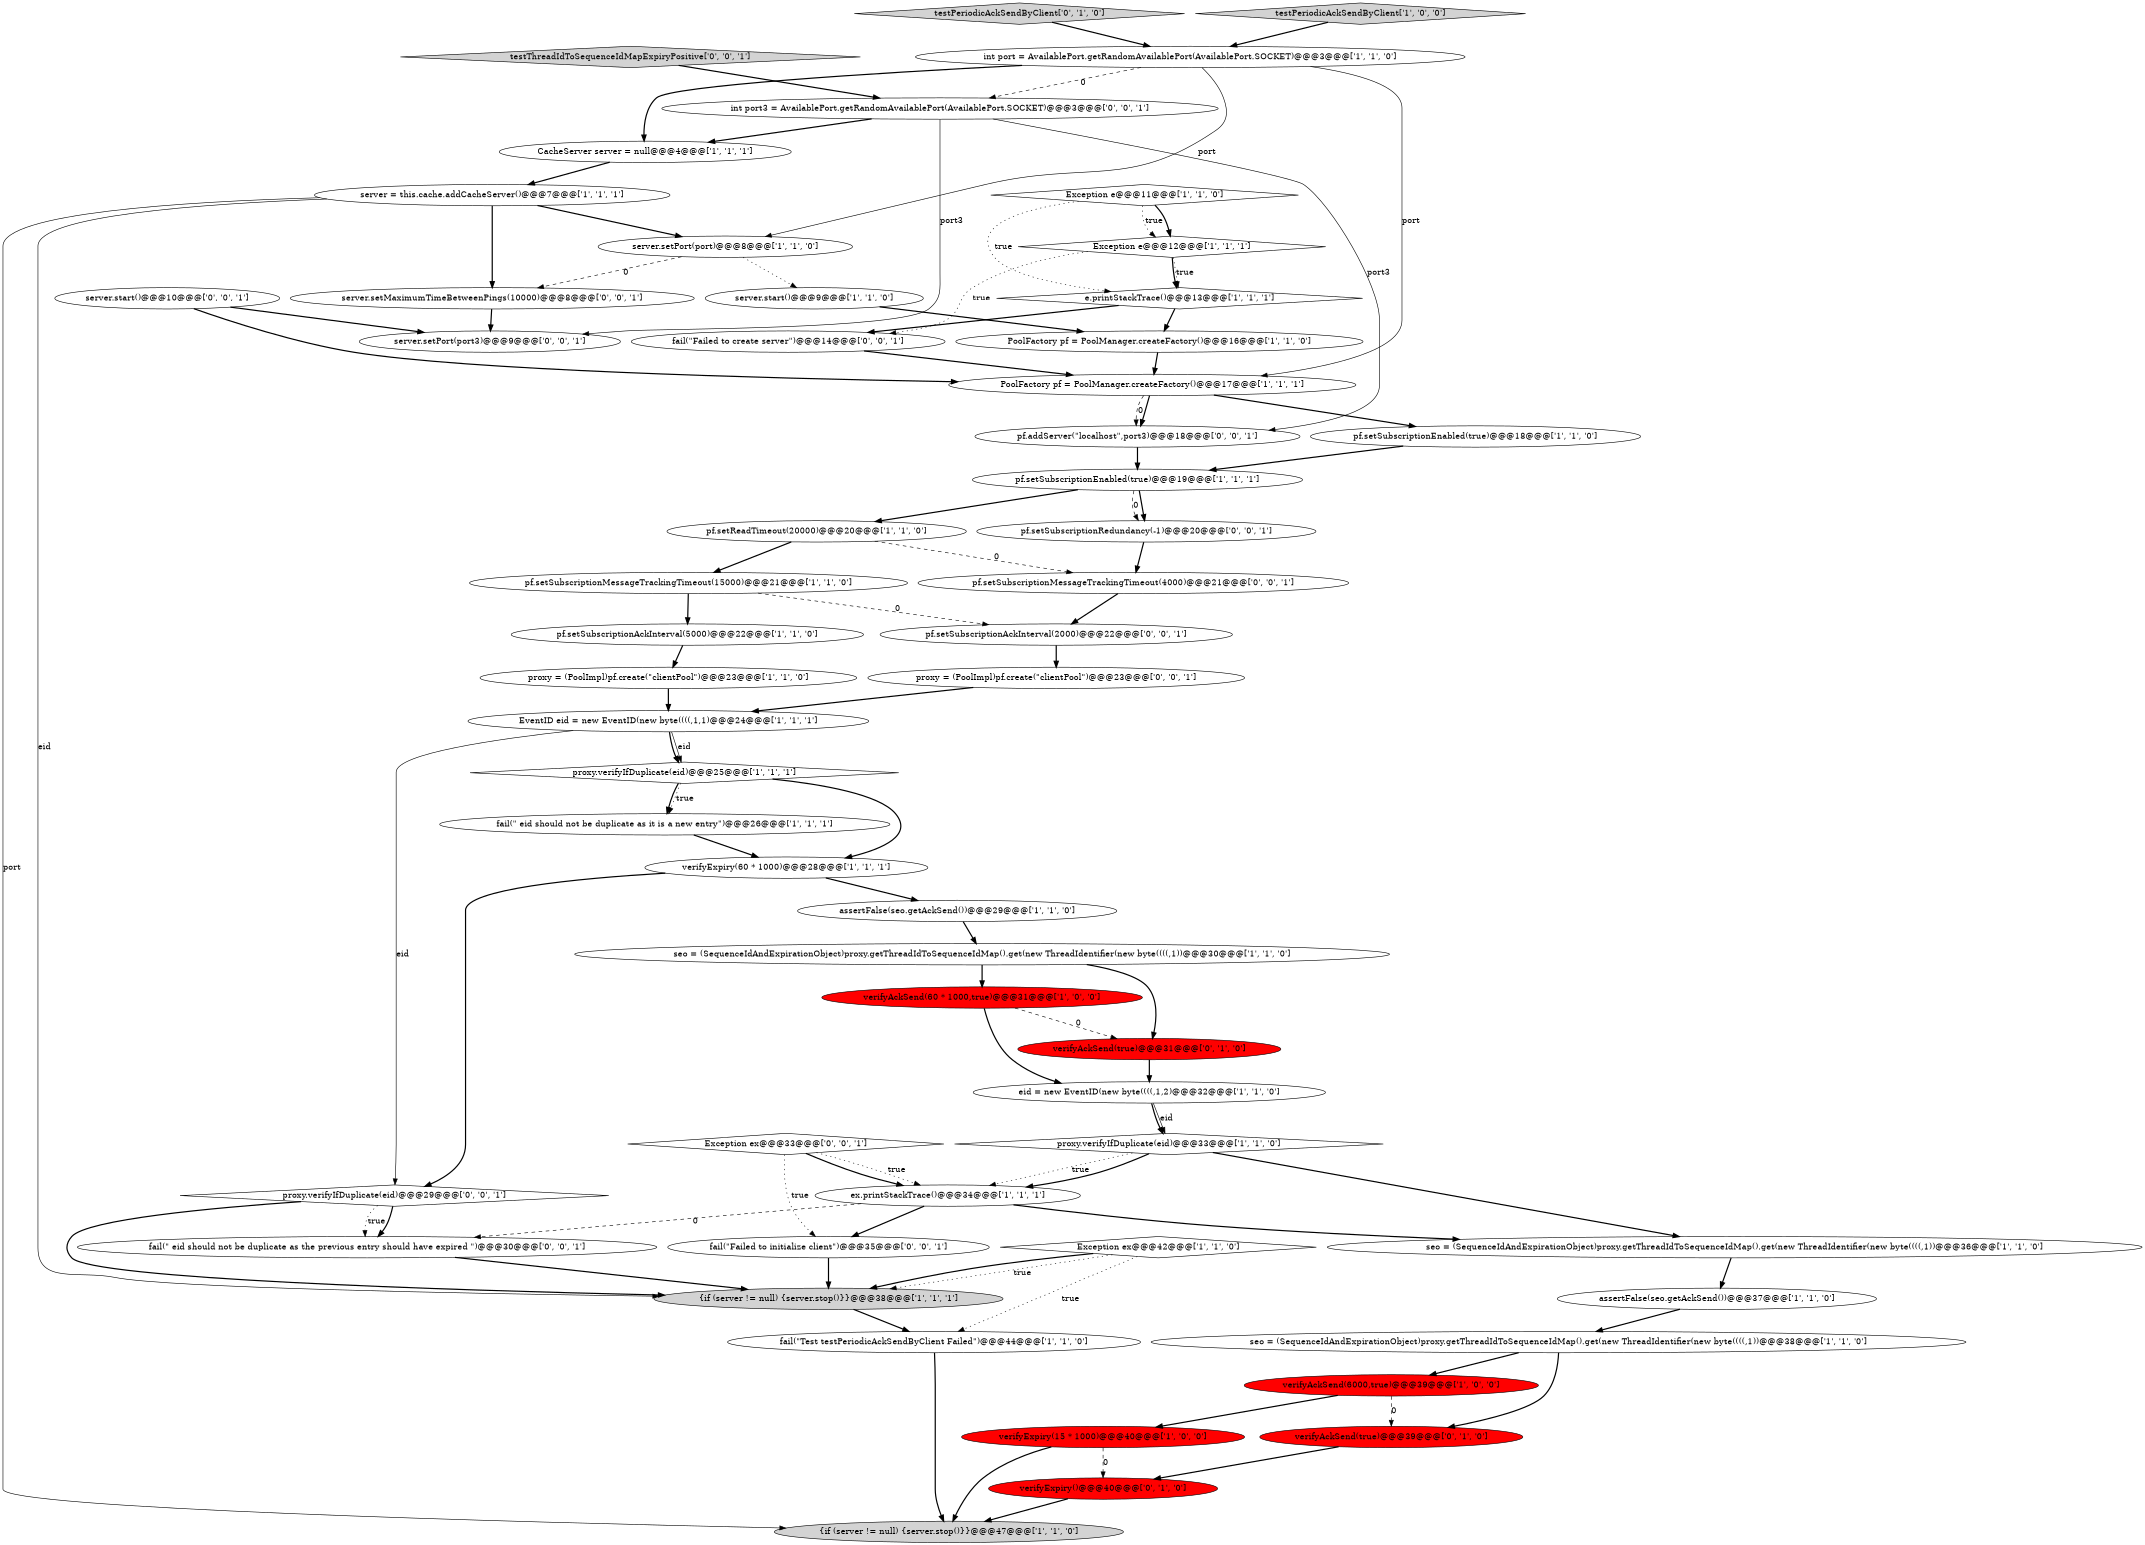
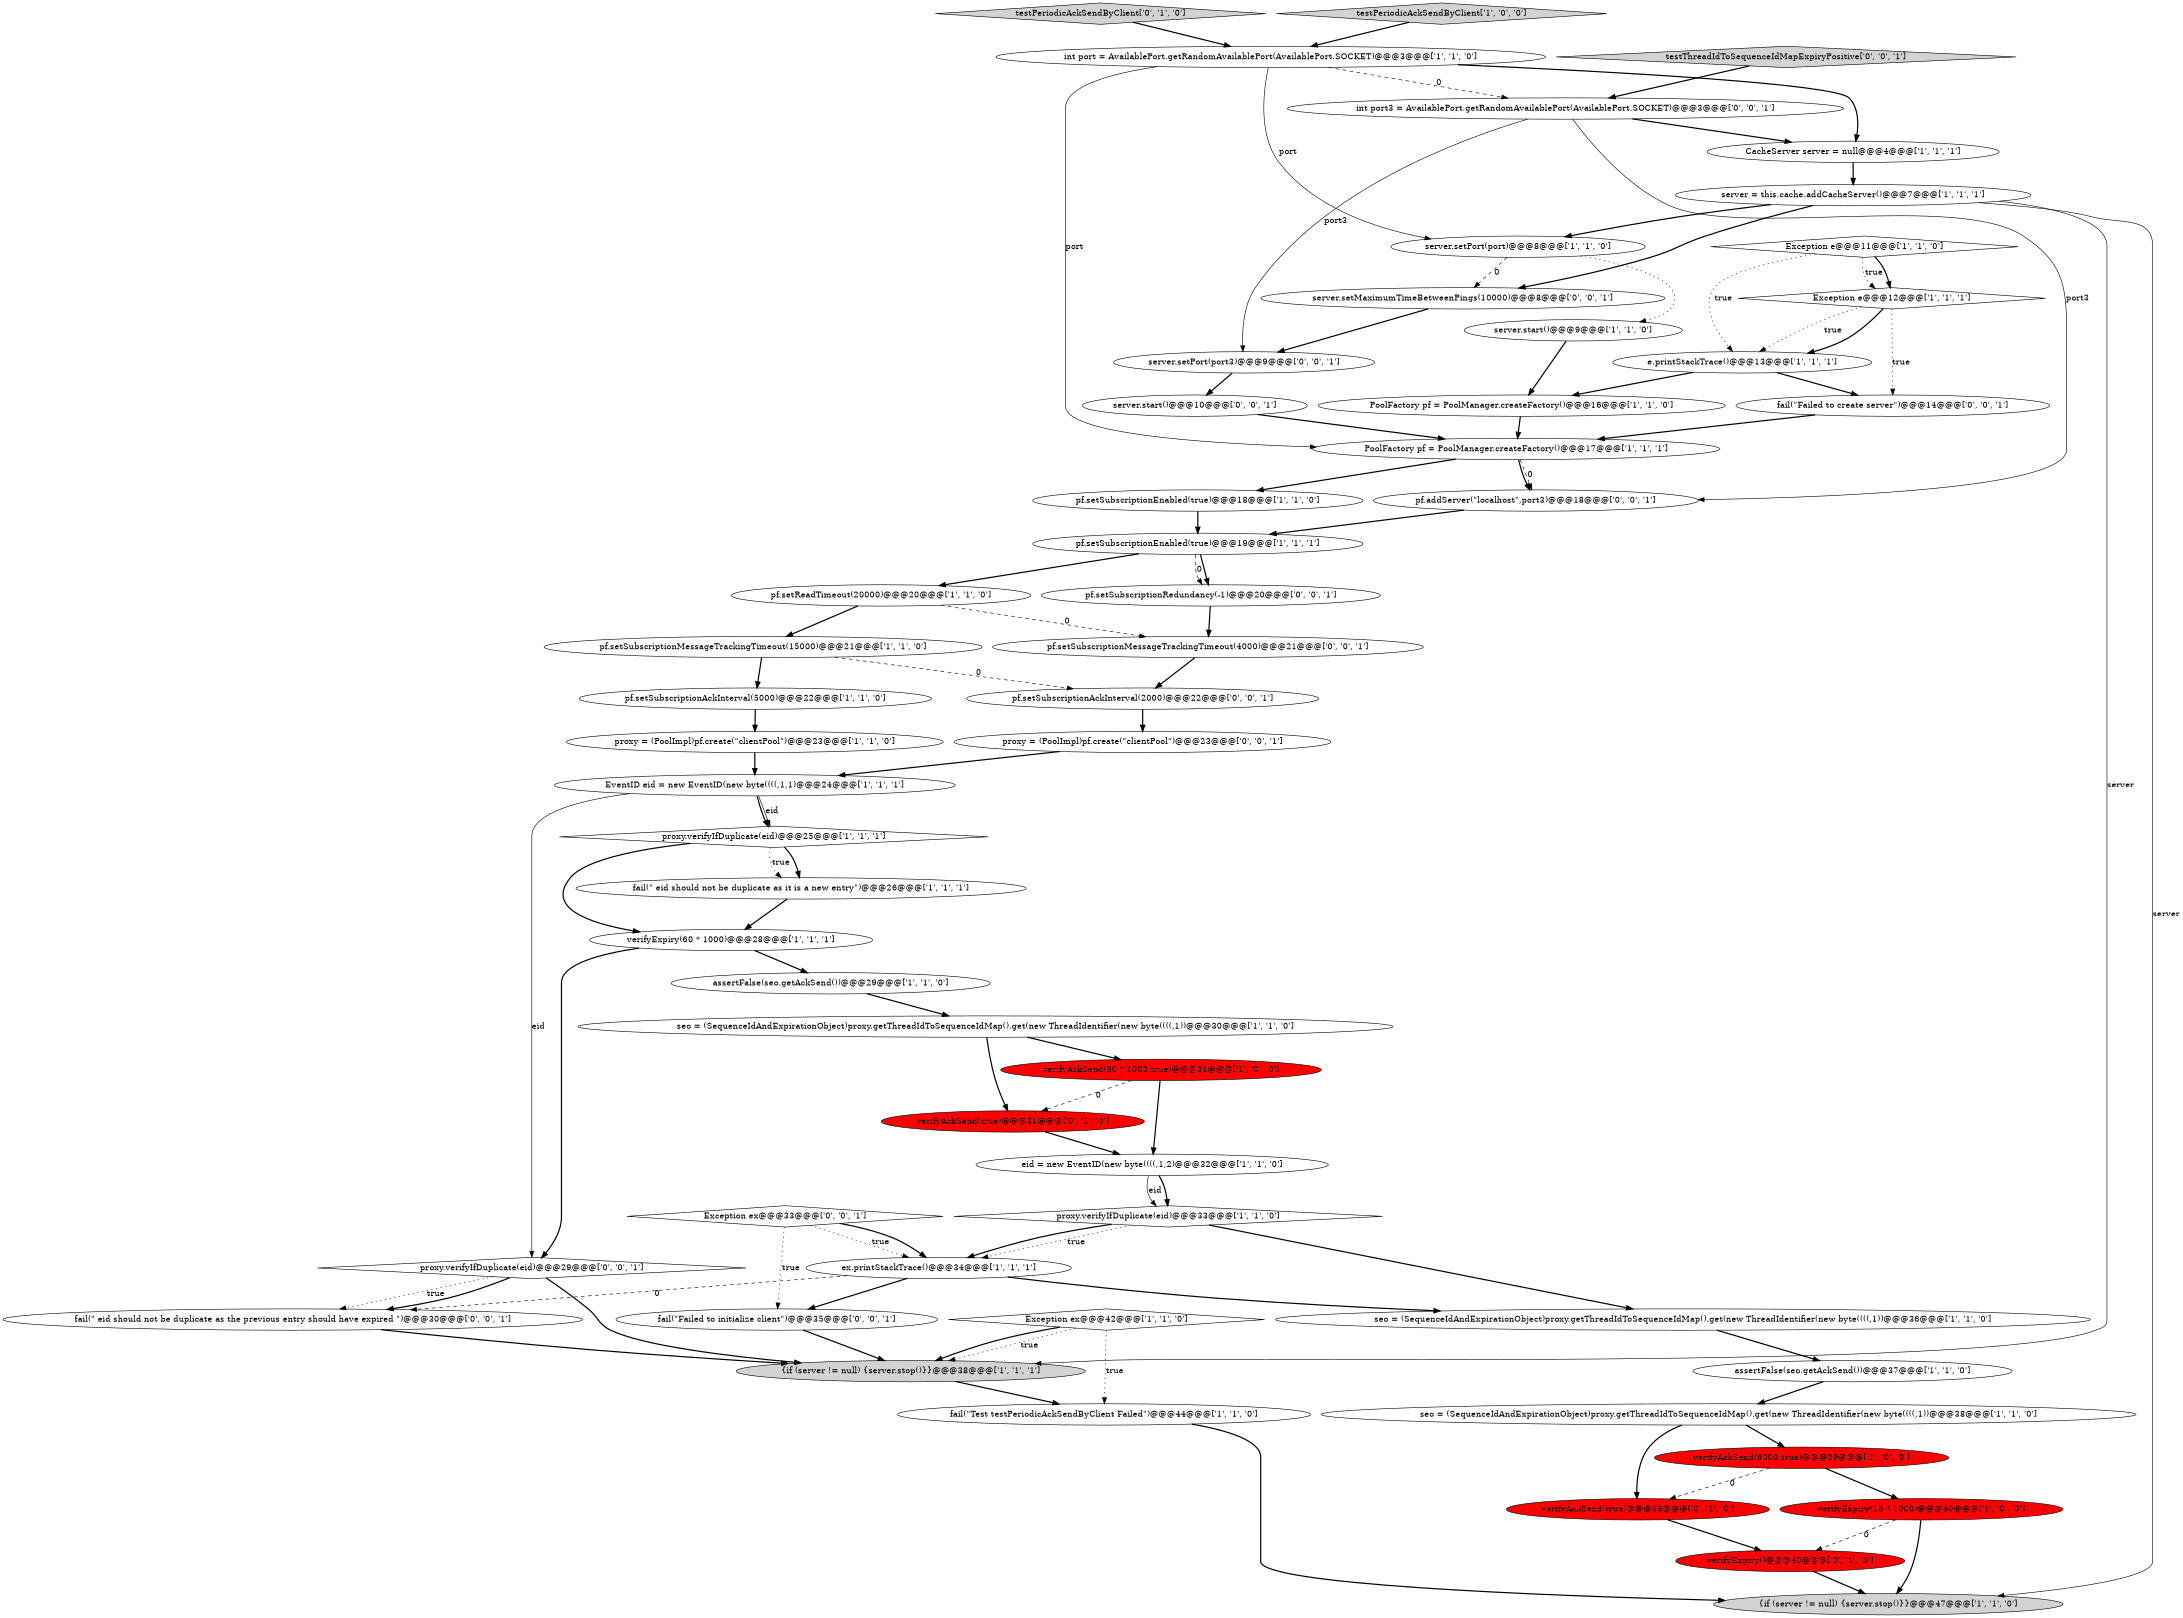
(1180, 298) -> (1742, 362)
(324, 319) -> (1222, 382)
(44, 747) -> (2121, 785)
(12, 868) -> (2166, 914)
